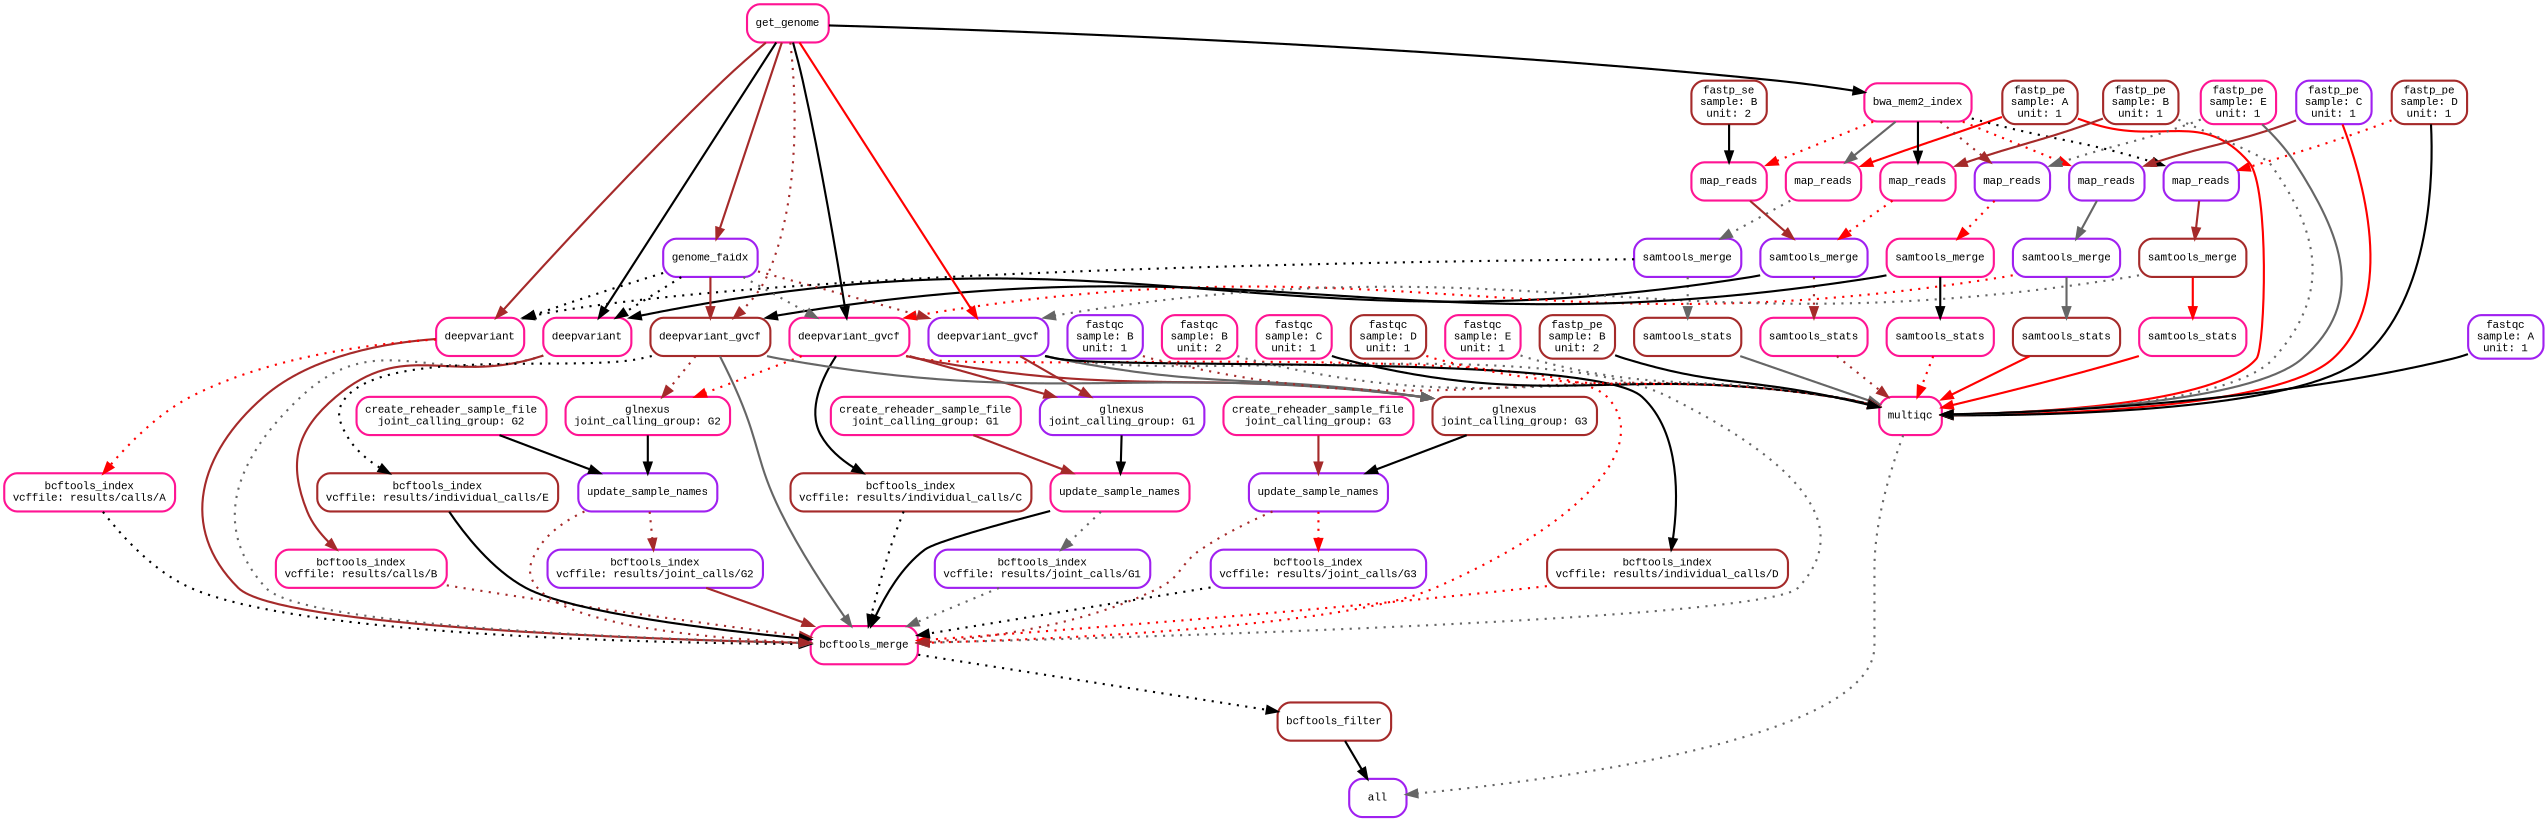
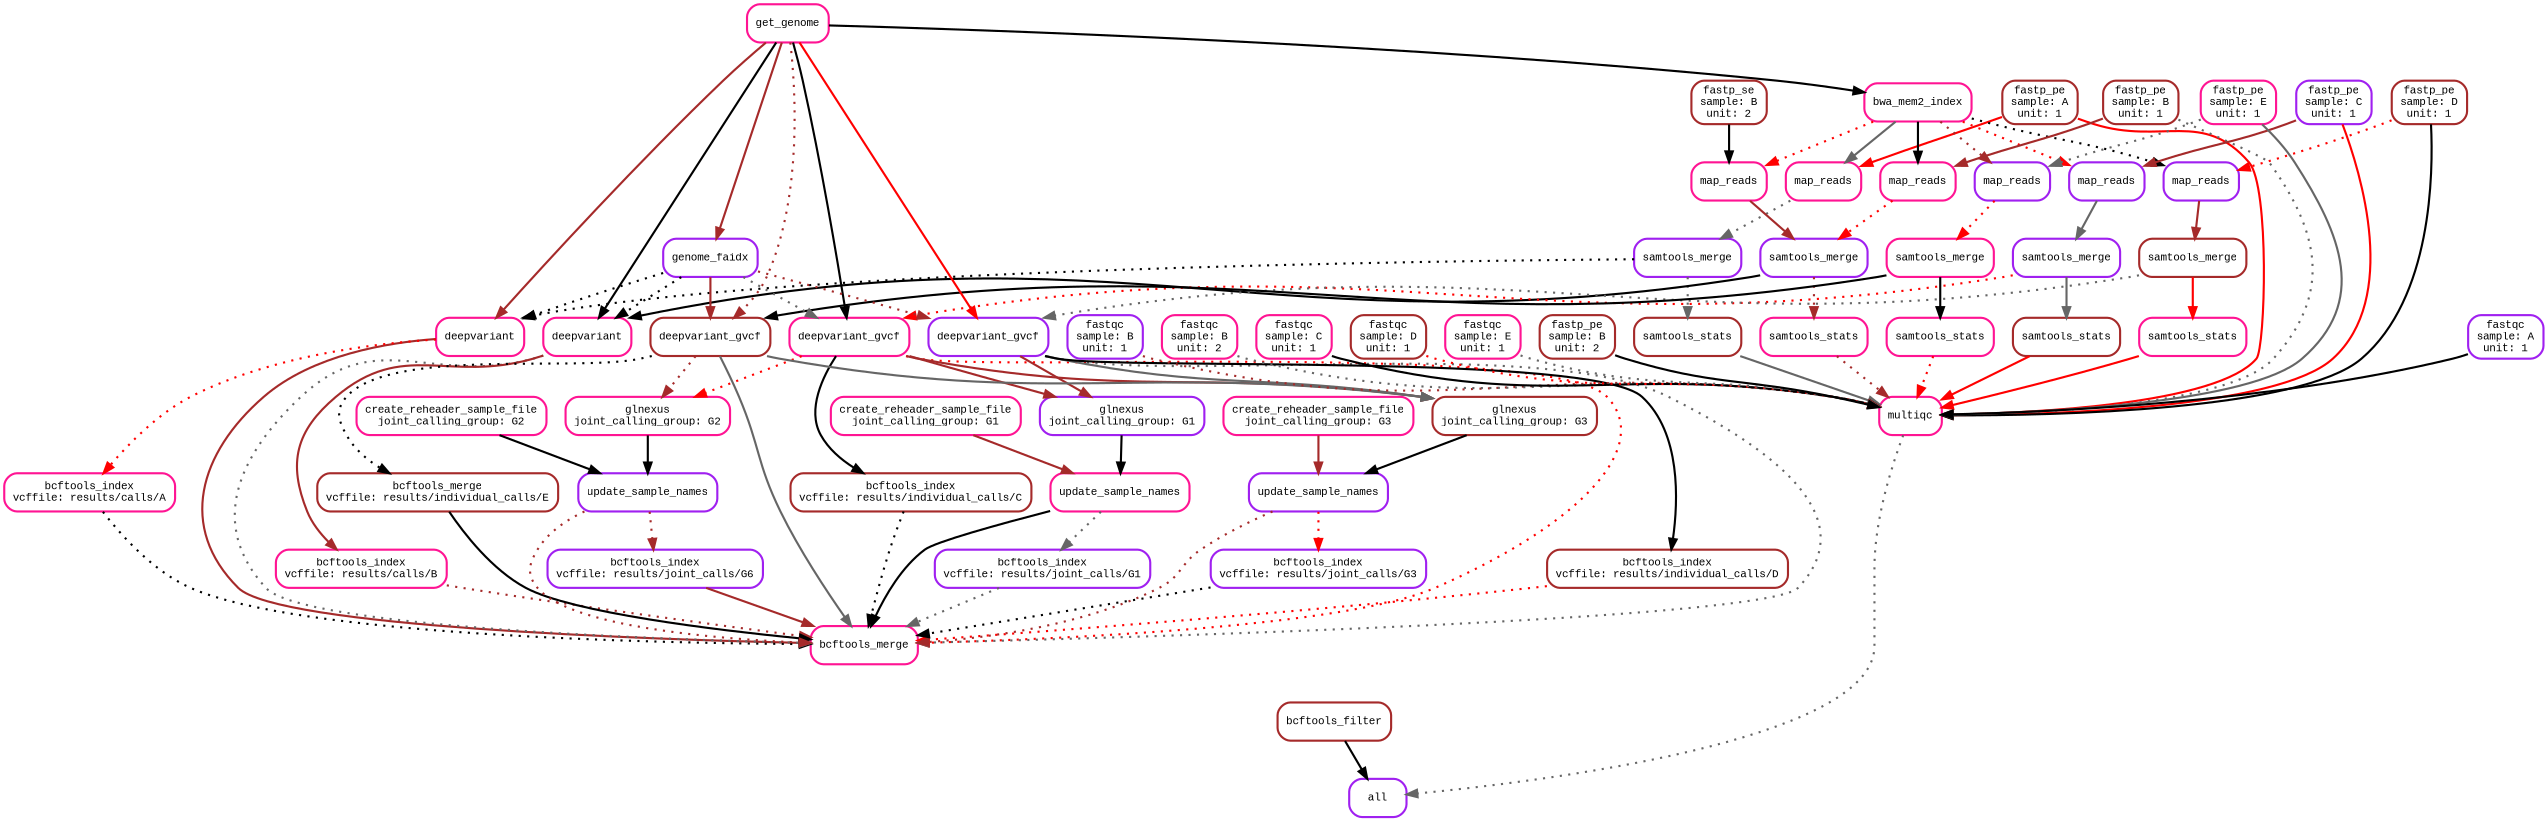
(438, 492) -> (438, 492)
(655, 569) -> (655, 569)
(1093, 682) -> none
